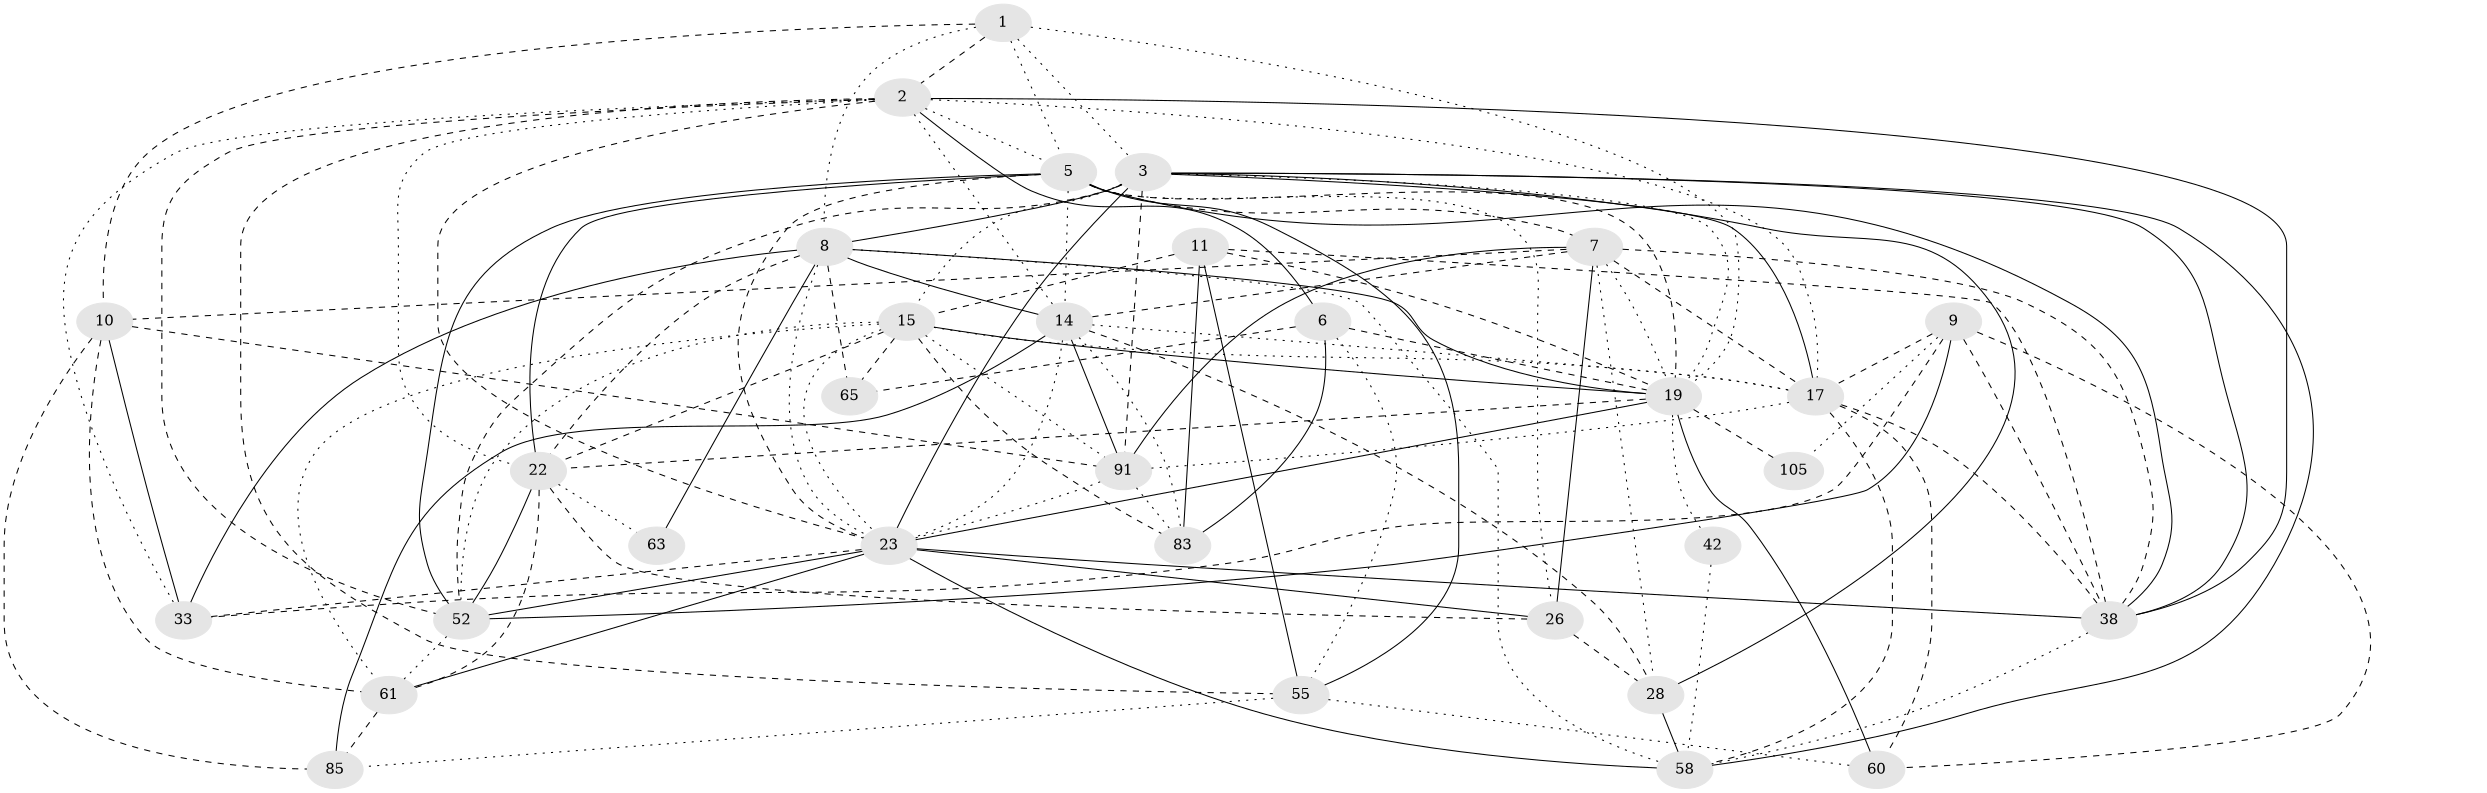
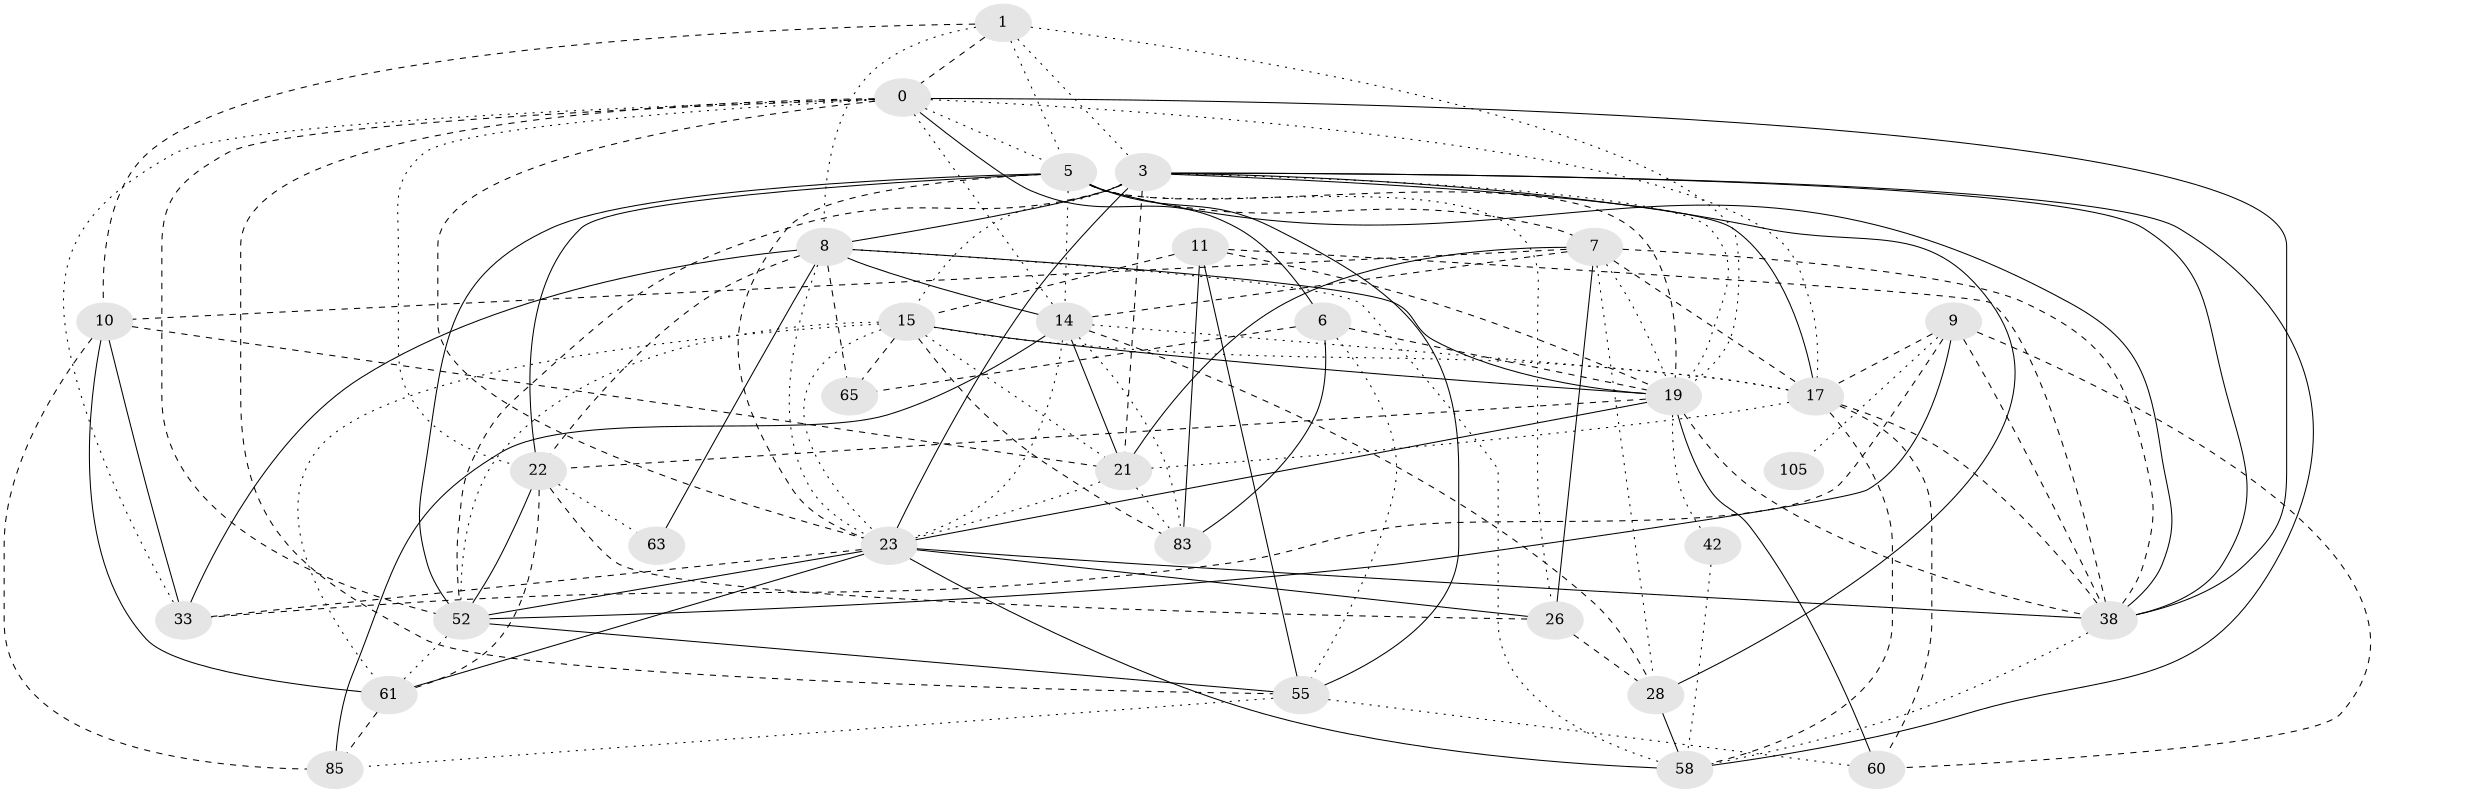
(903, 98) -> (903, 98)
(723, 396) -> none
(1733, 434) -> (1864, 548)
(1124, 471) -> (1124, 471)
(121, 603) -> (121, 603)
none -> (882, 658)
